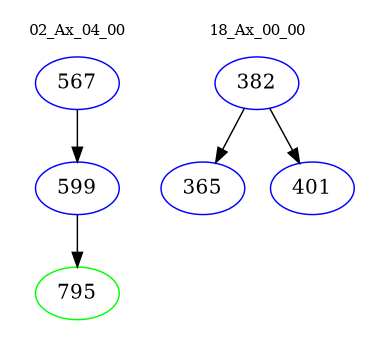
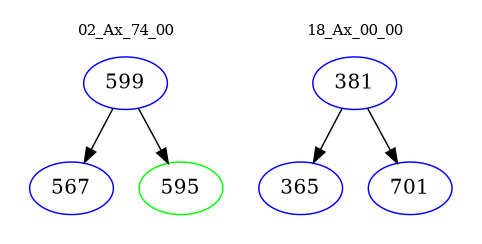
(77, 31) -> (126, 31)
(257, 83) -> (355, 83)
(77, 129) -> (102, 129)
(312, 188) -> (410, 188)
(77, 293) -> (181, 188)
